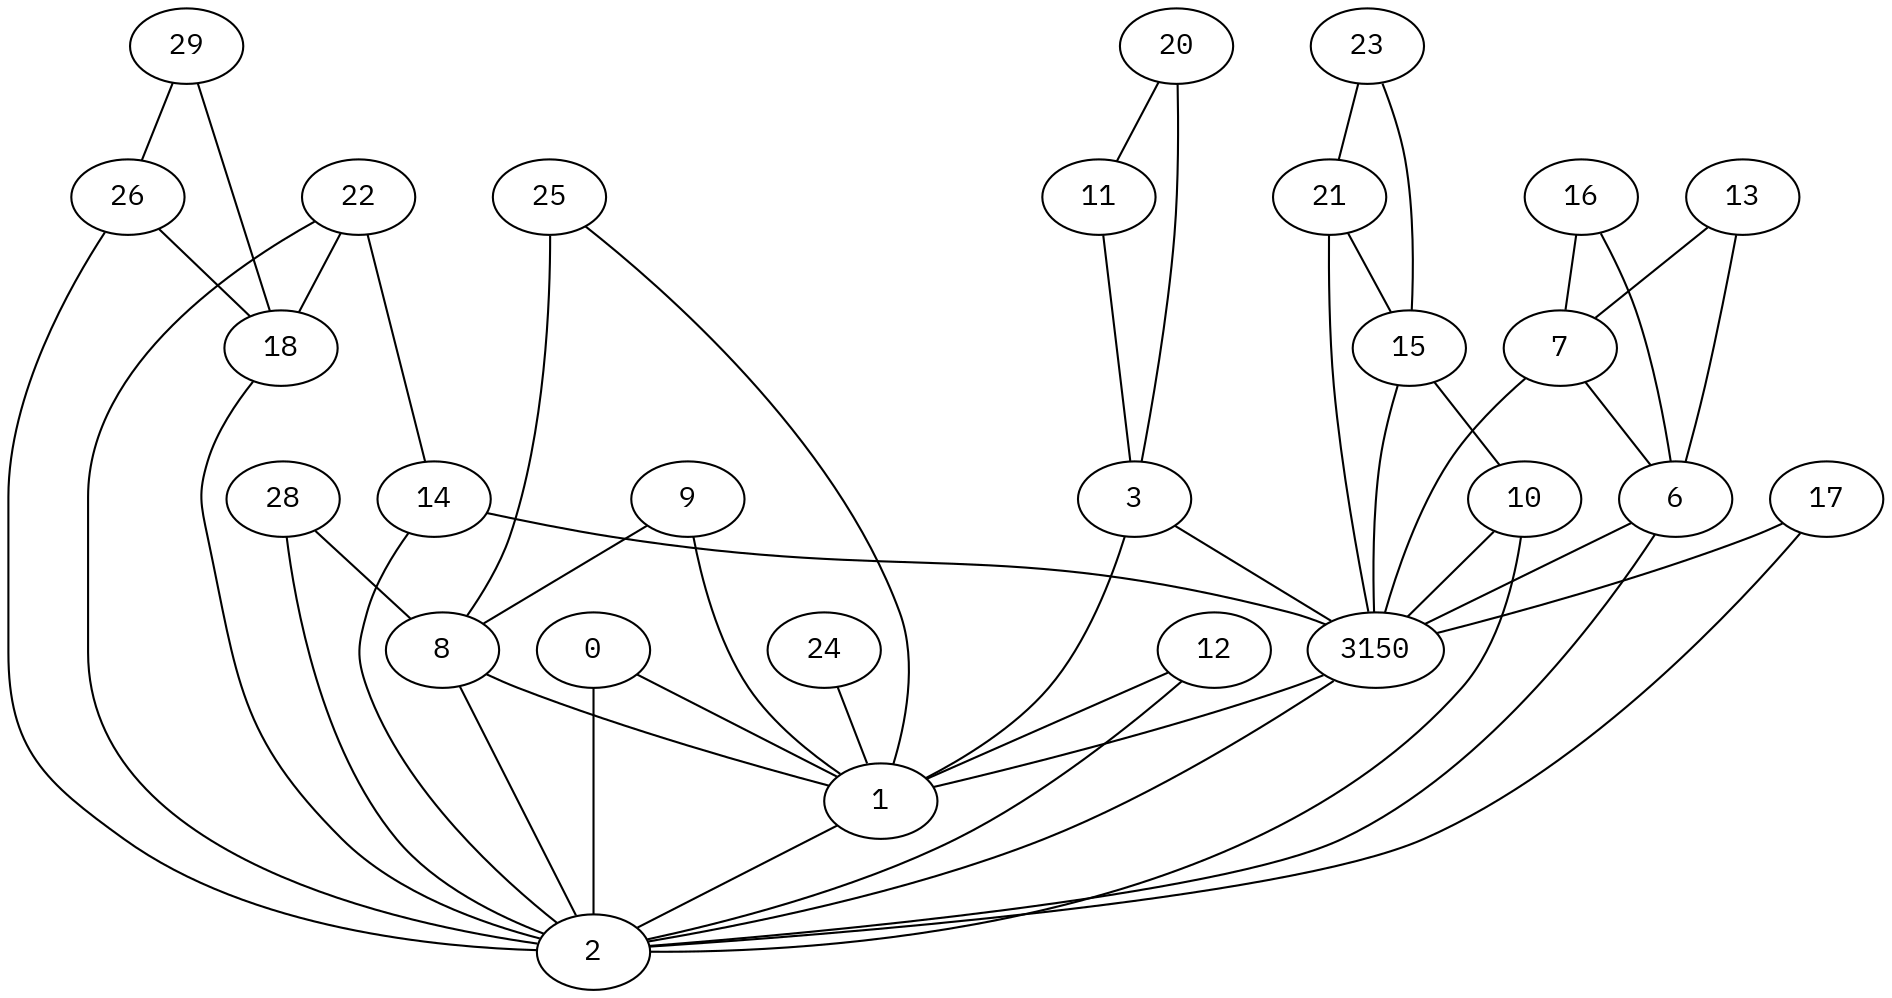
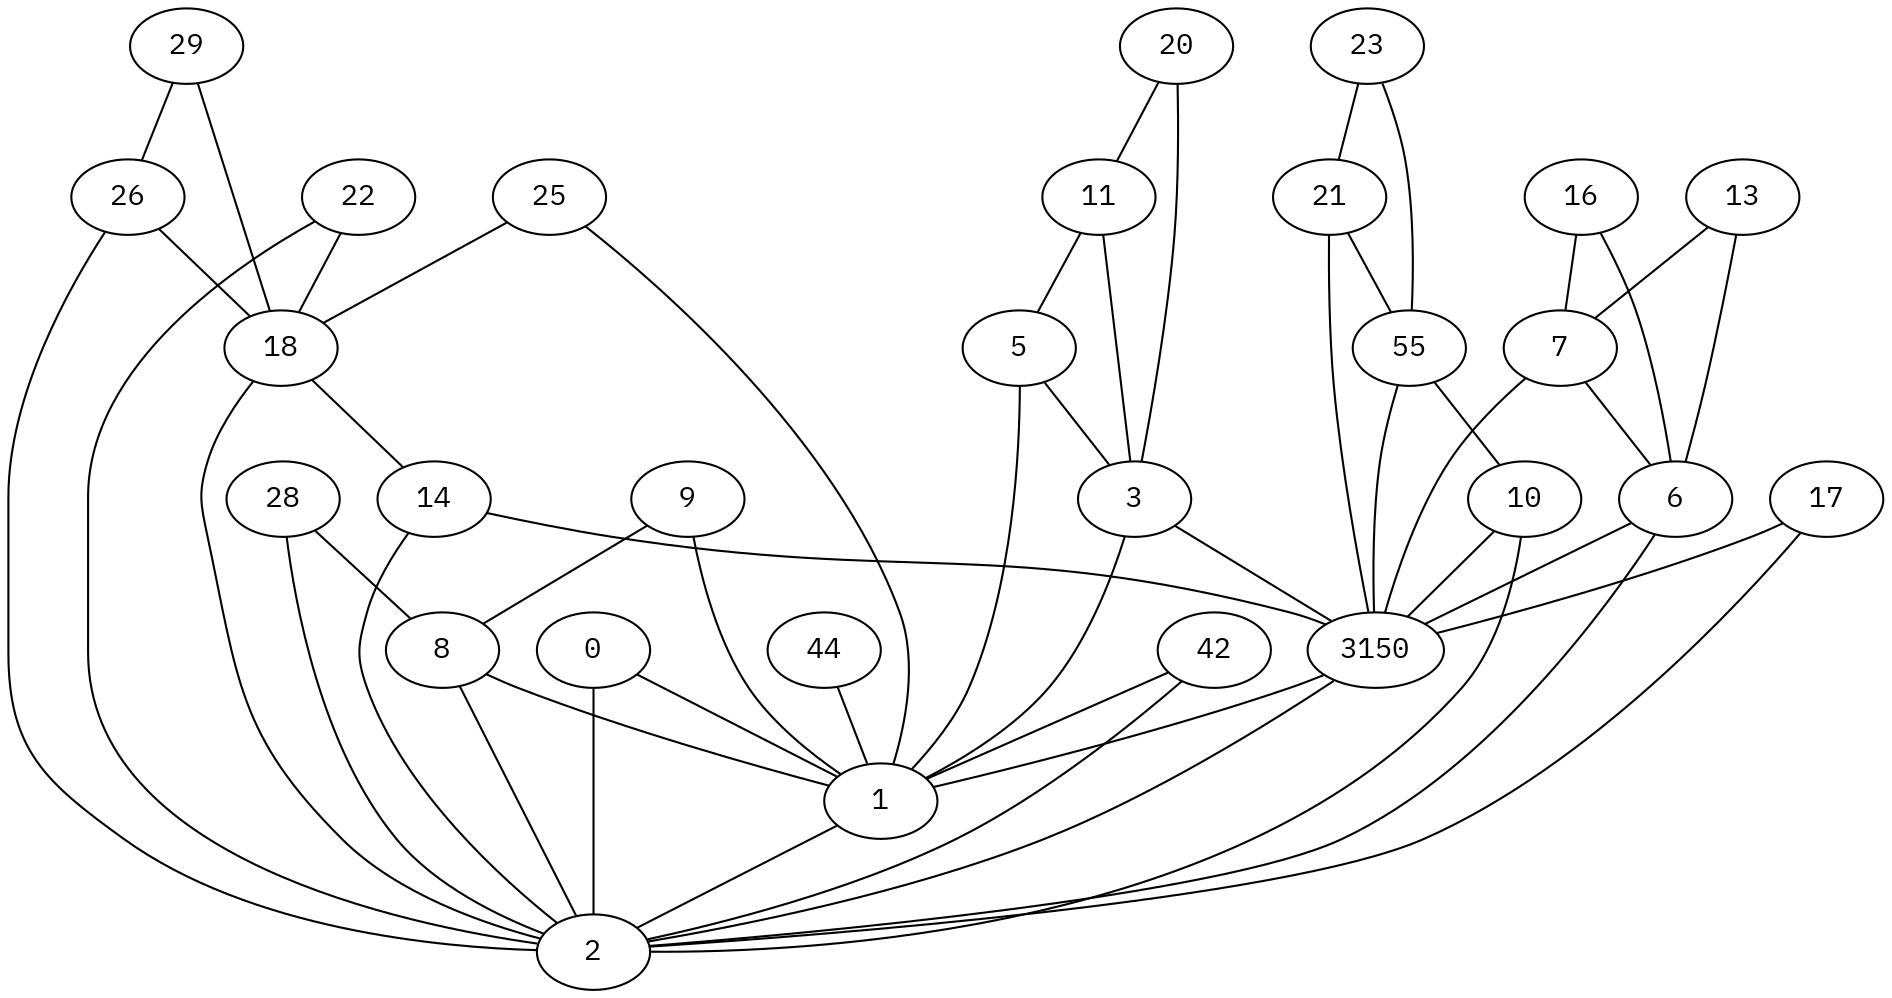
(396, 348) -> (358, 424)
none -> (1019, 348)
(1409, 348) -> (1409, 348)
(535, 432) -> (415, 273)
(824, 650) -> (824, 650)
(1214, 650) -> (1214, 650)
